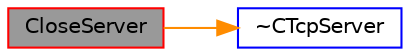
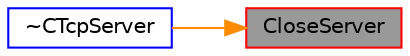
(190, 28) -> (198, 28)
